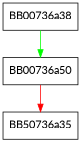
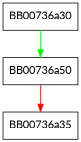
(40, 17) -> (40, 17)
(40, 126) -> (40, 126)
